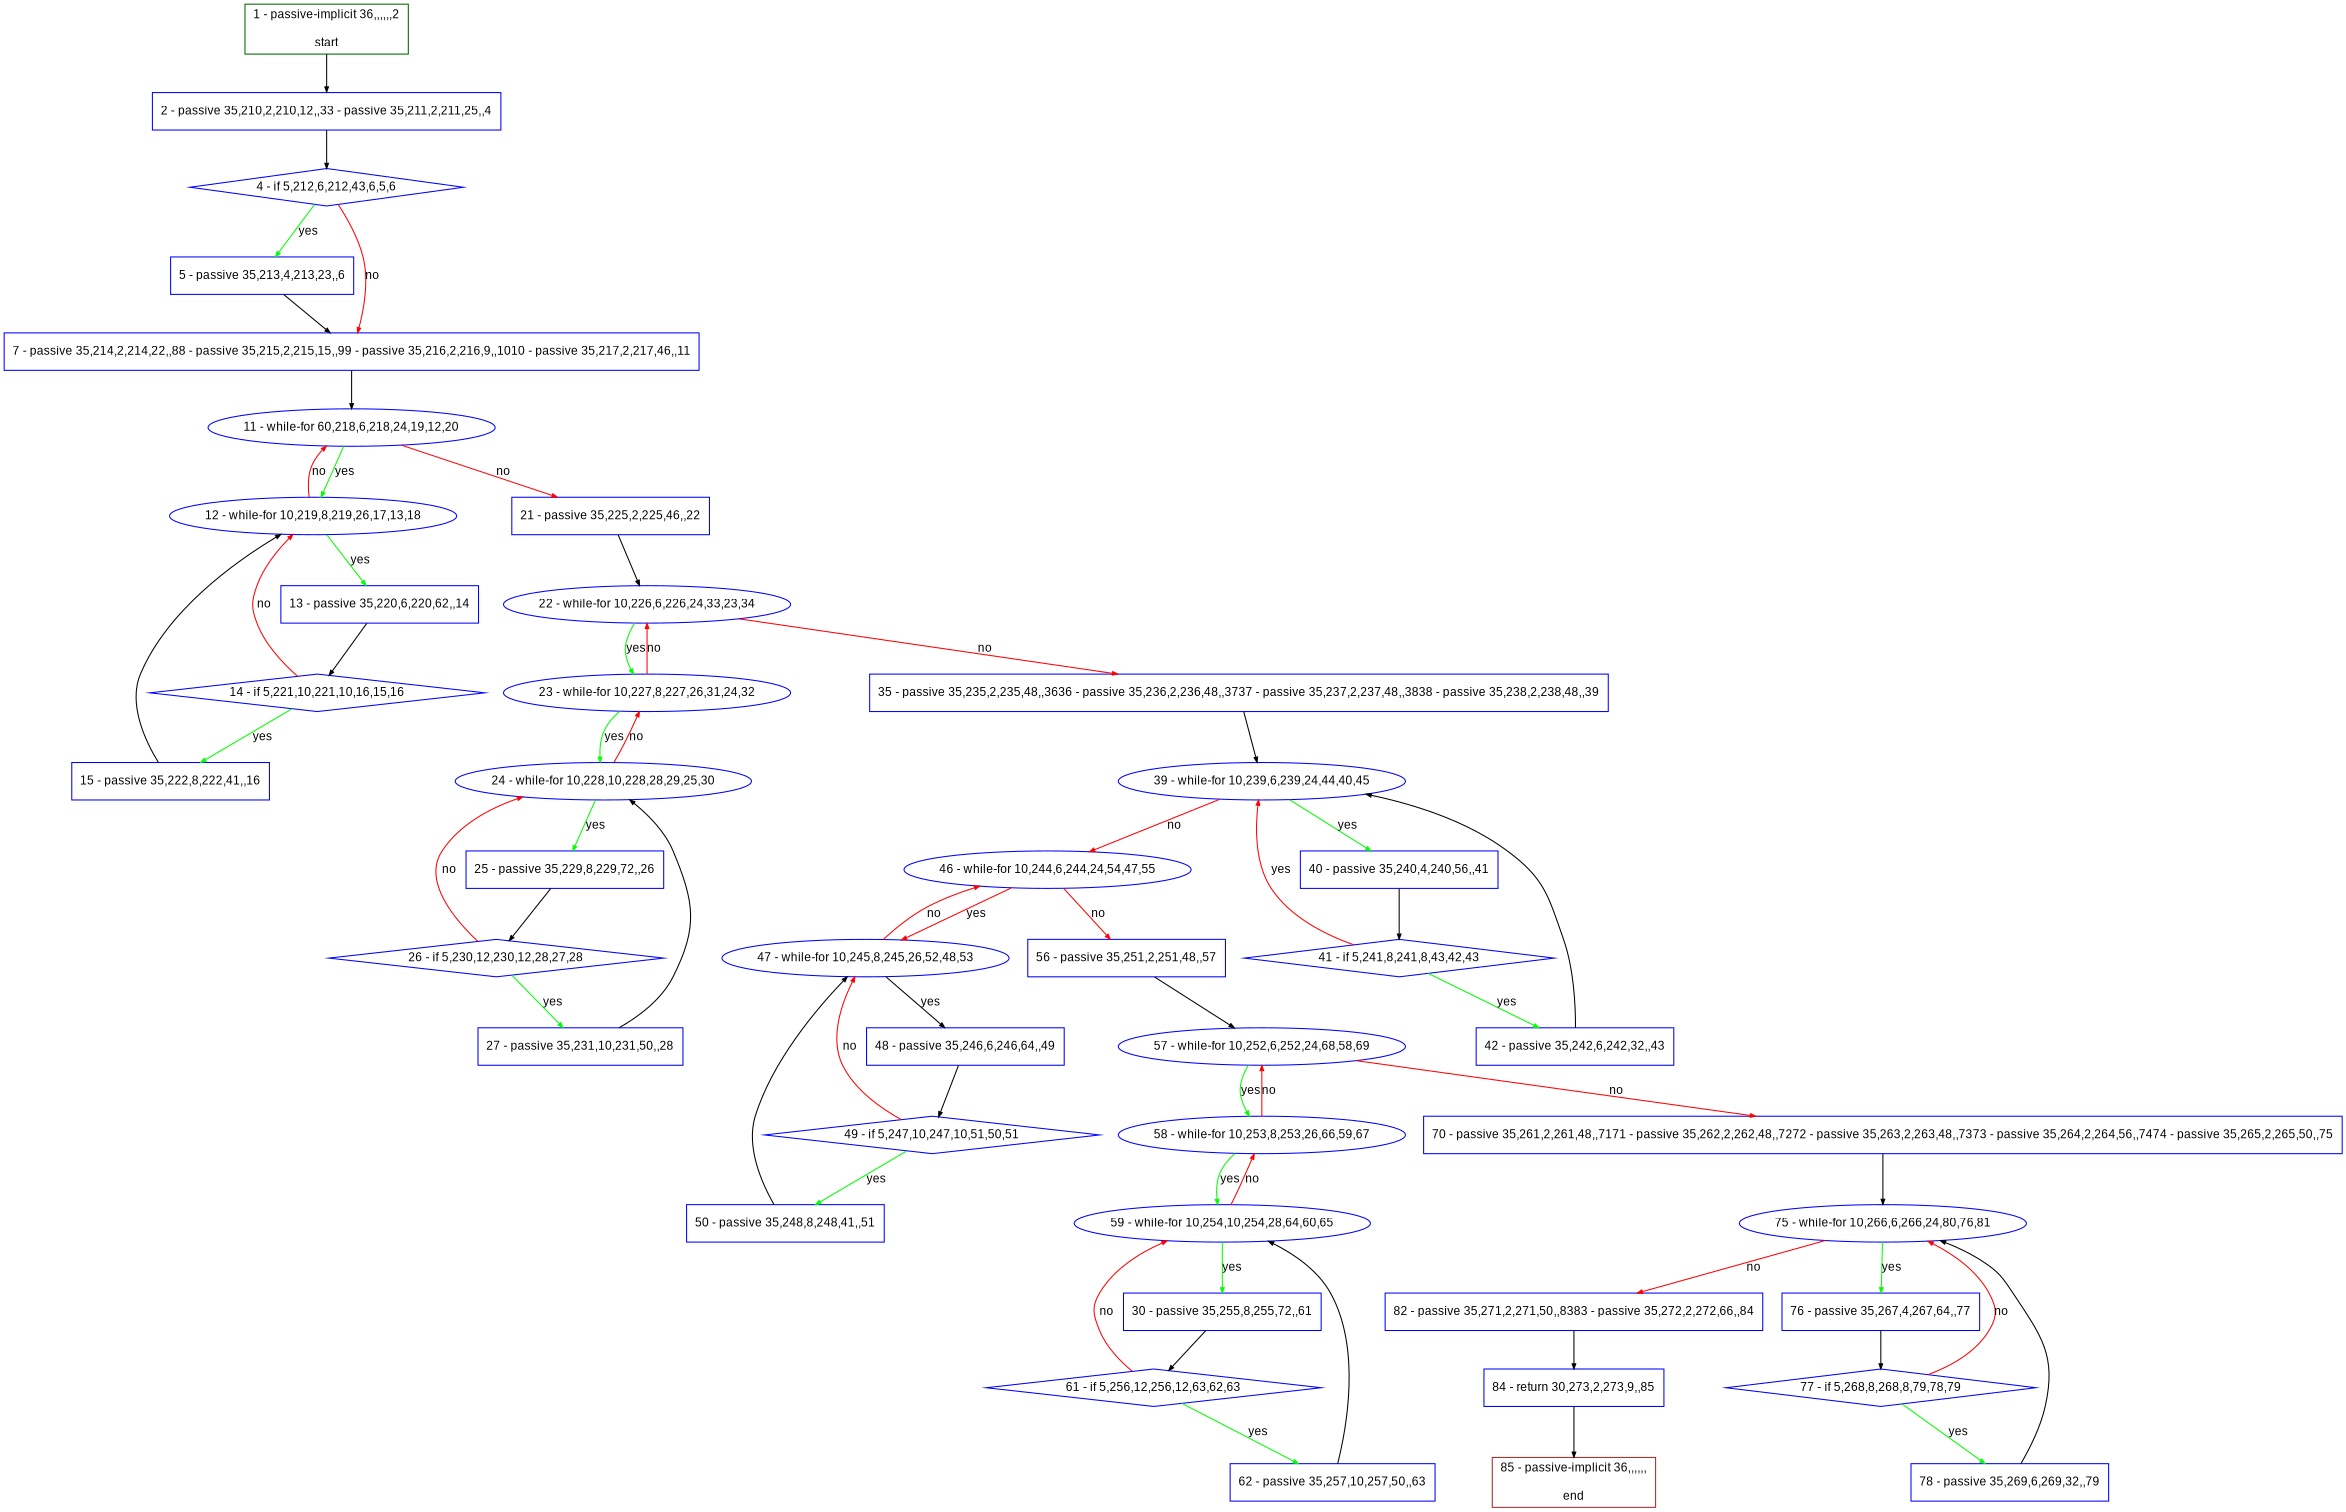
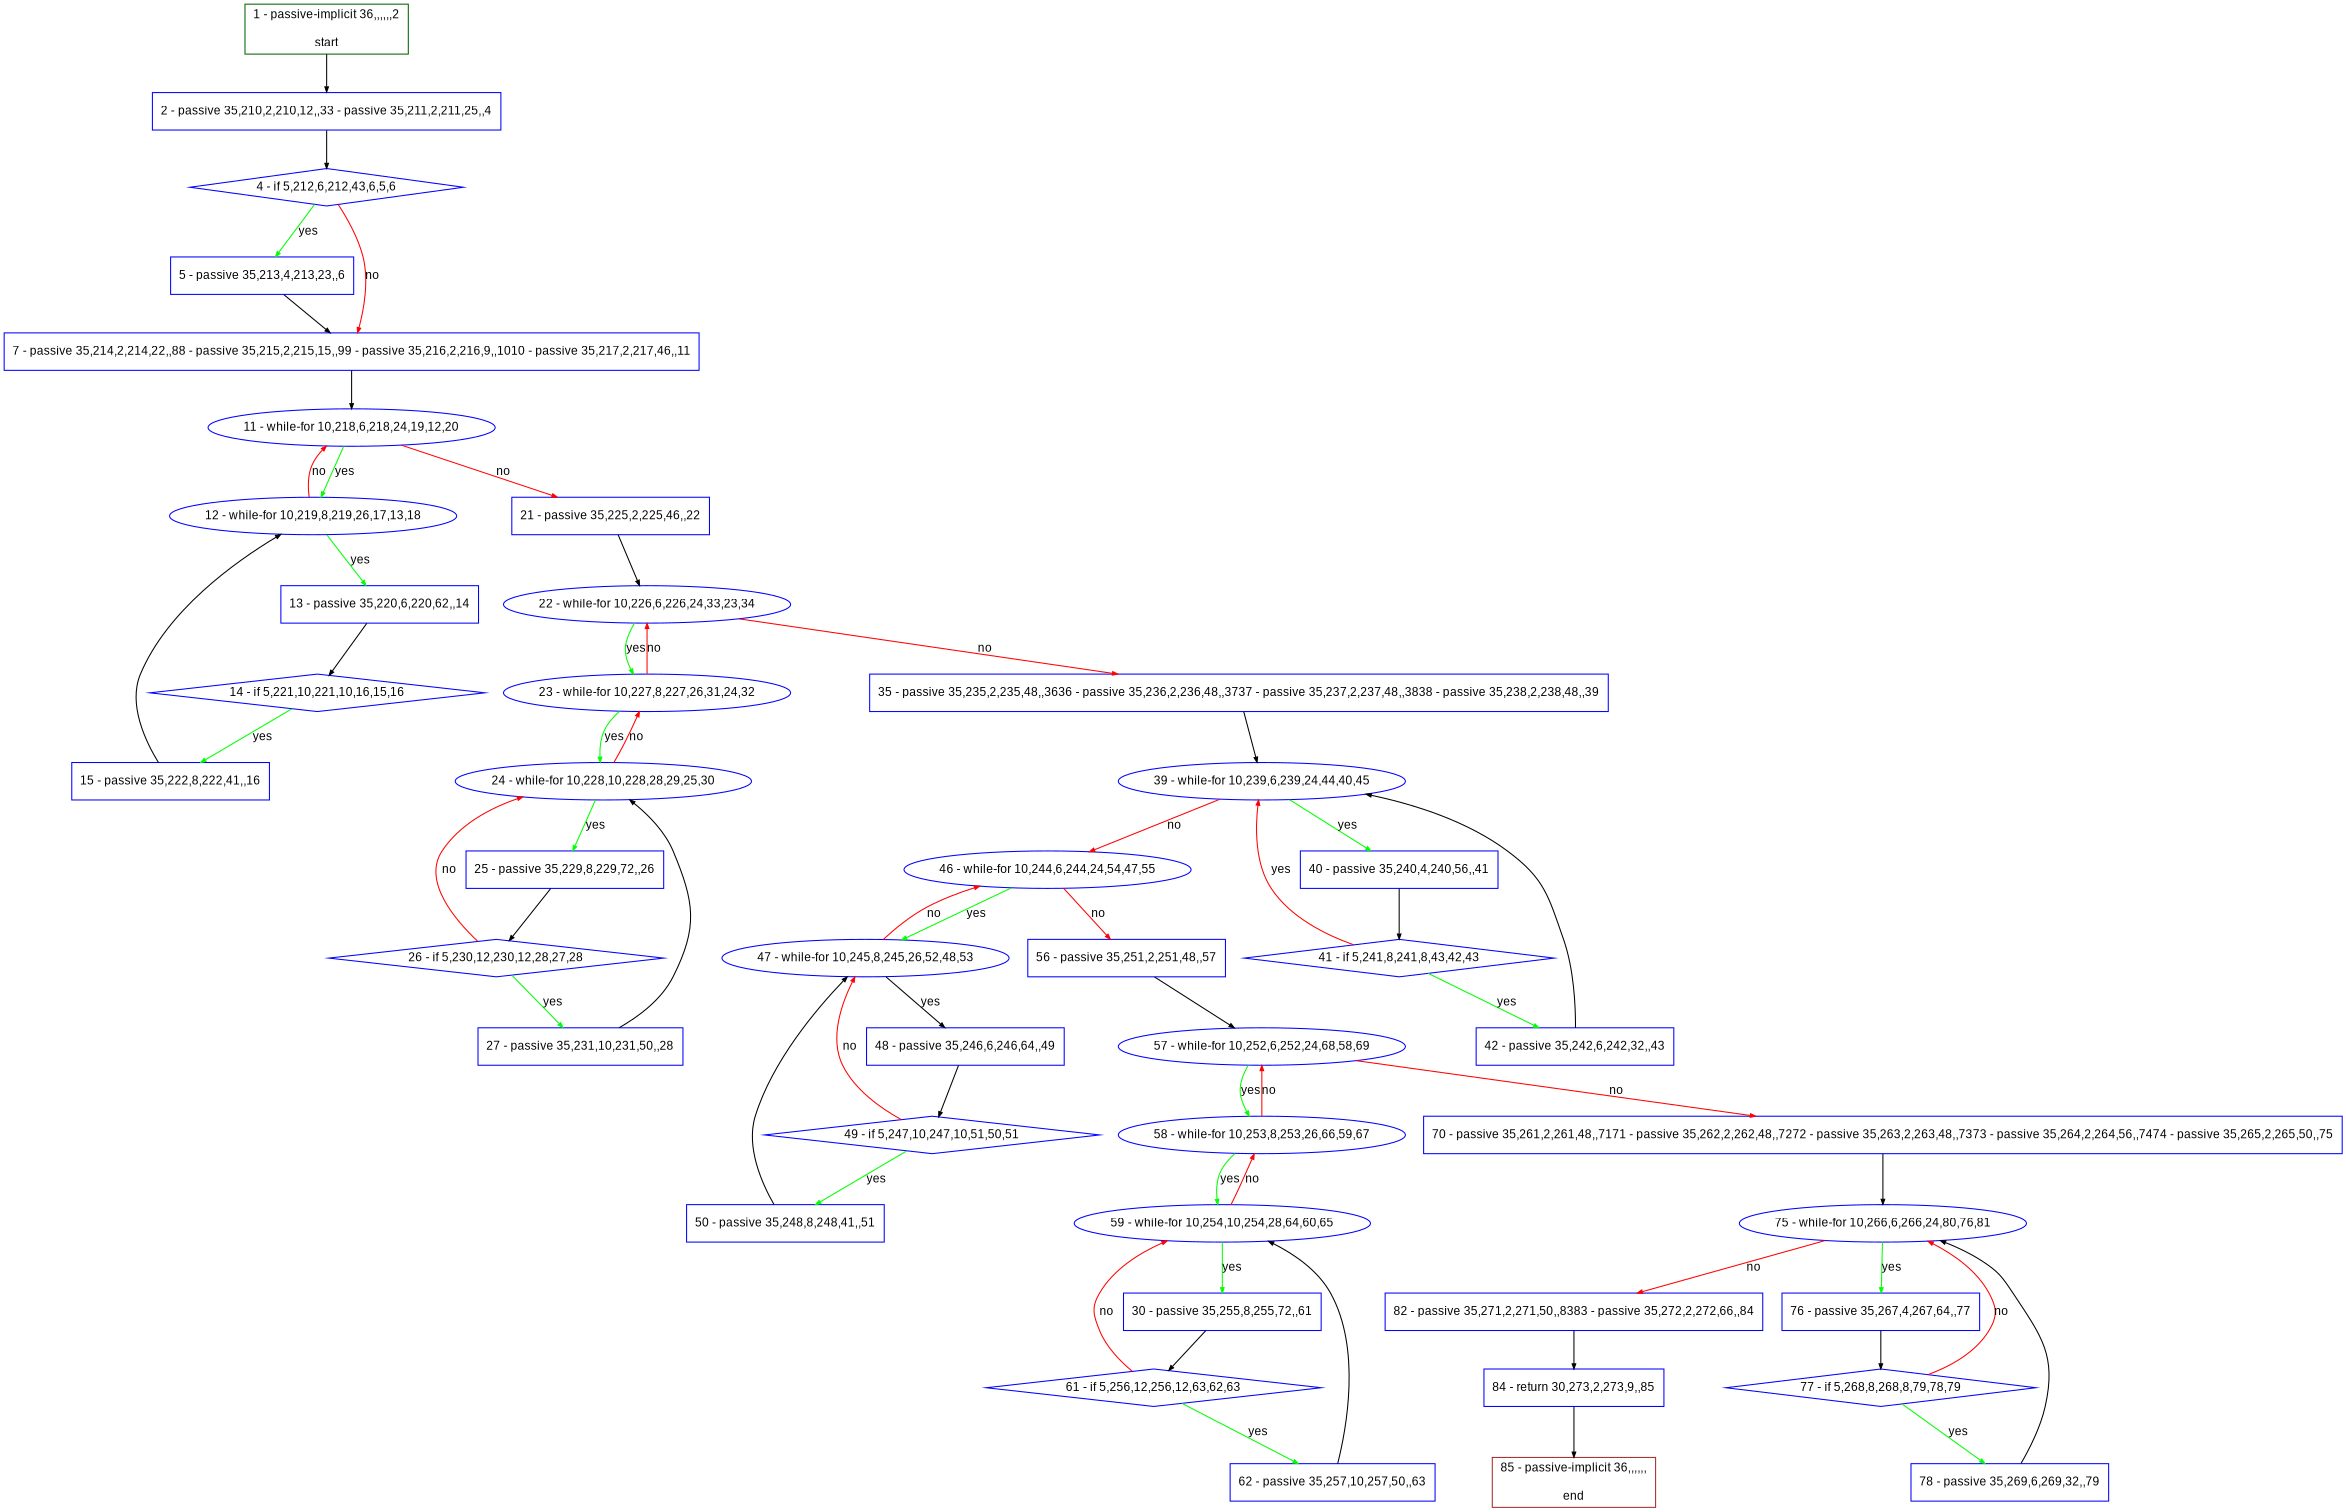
(352, 428) -> (352, 428)
(253, 609) -> none
(959, 913) -> (959, 913)
